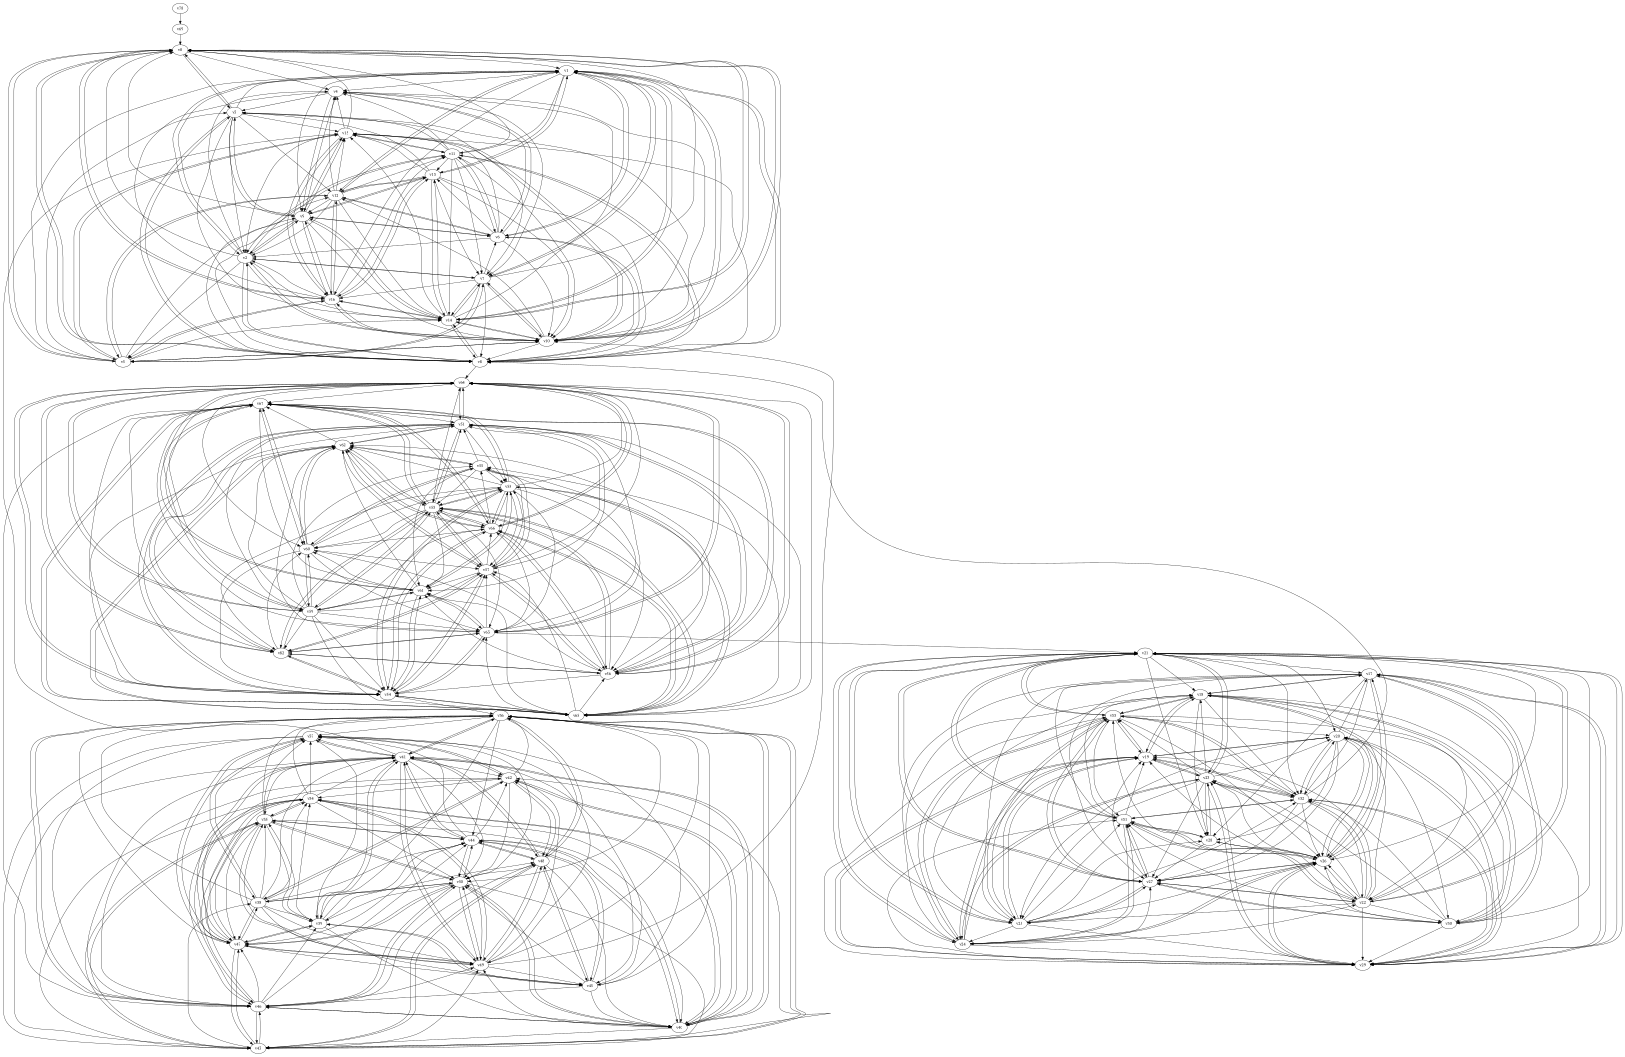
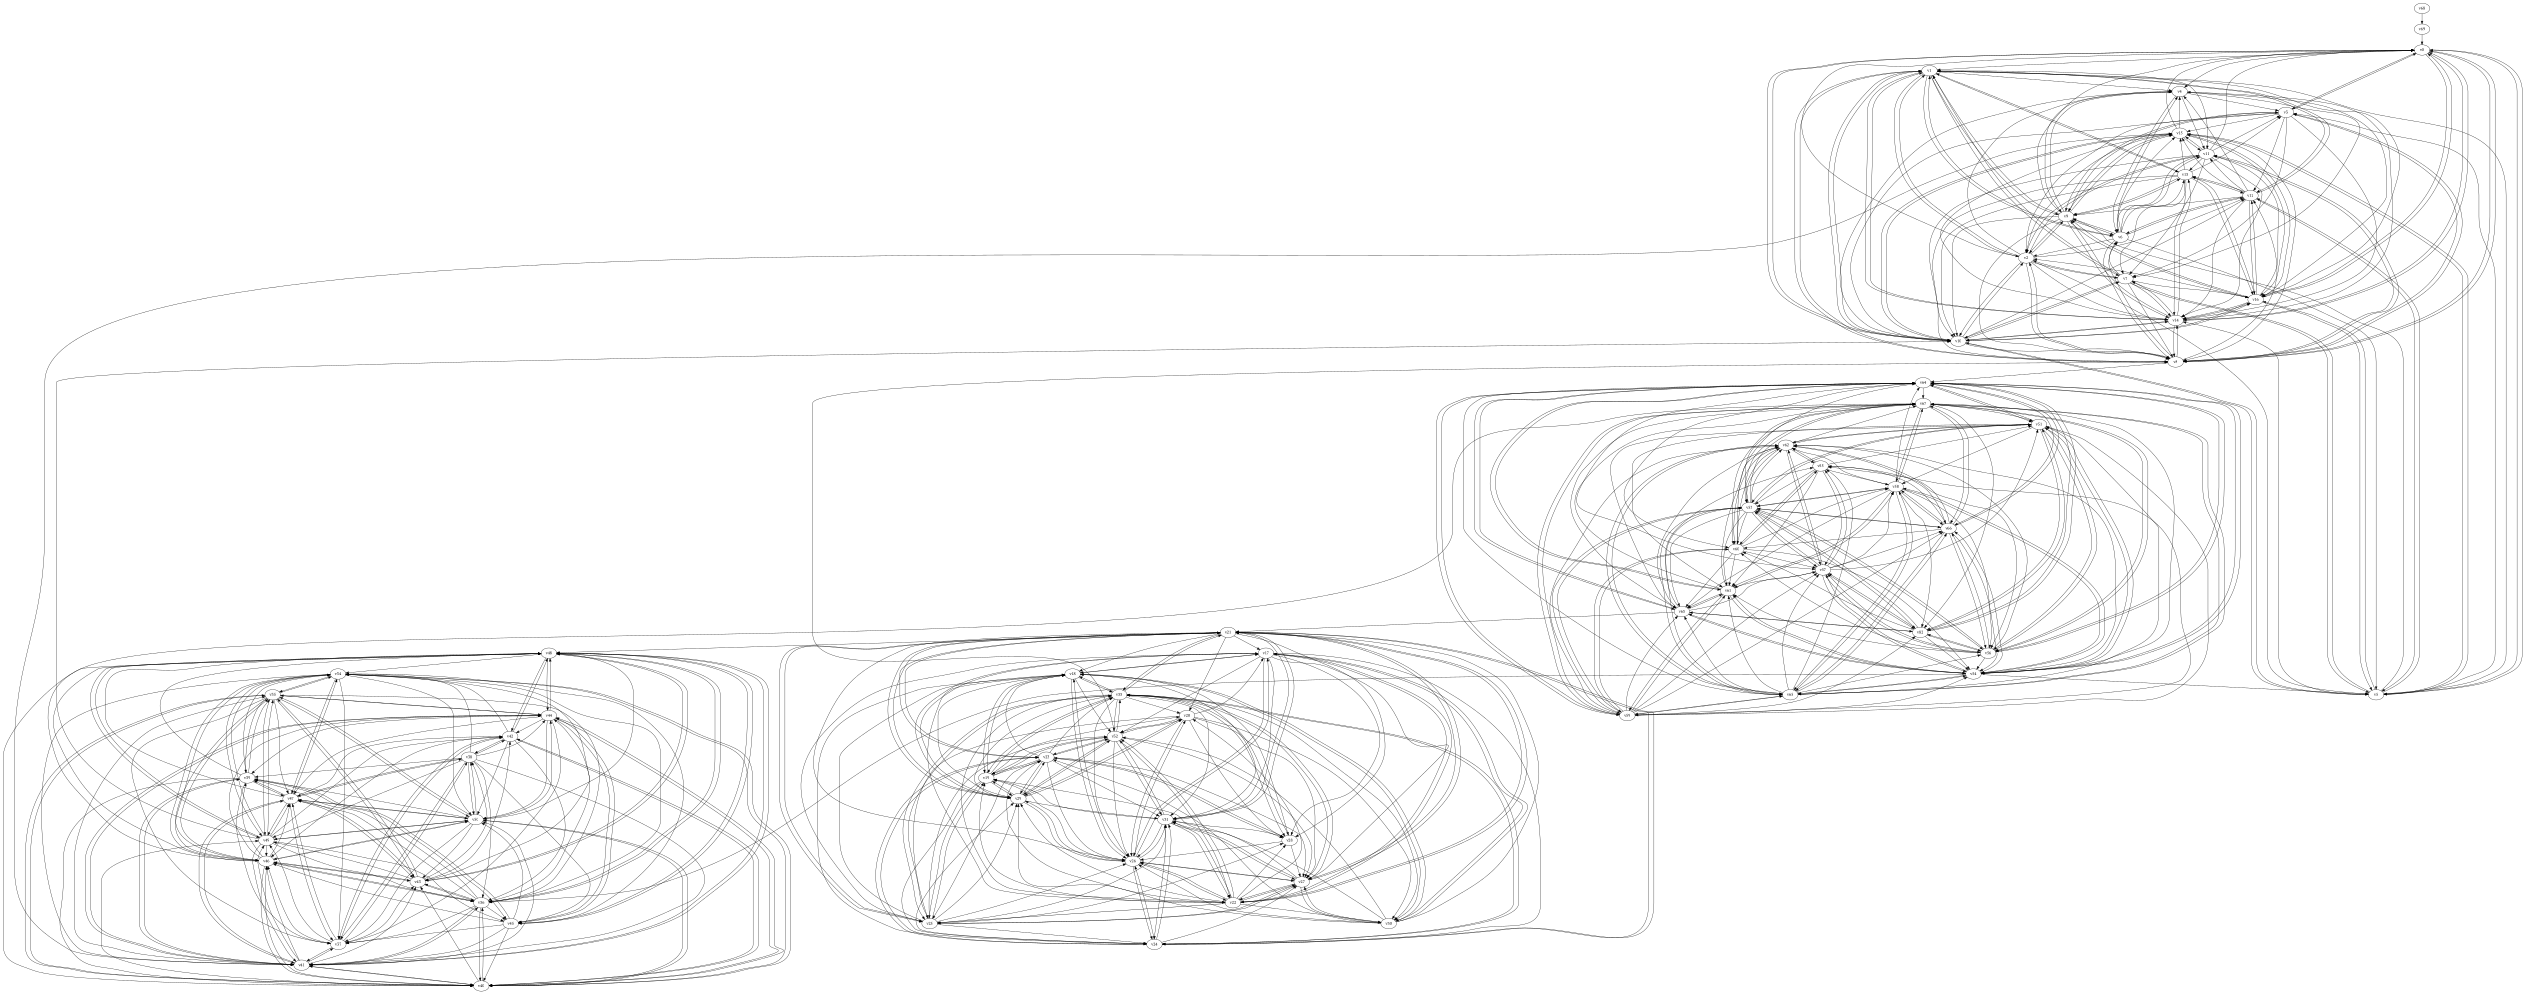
(180, 8) -> (2422, 8)
(606, 67) -> none
(391, 74) -> (1987, 155)
(401, 114) -> (2194, 124)
(297, 233) -> (2140, 239)
(543, 280) -> (2376, 381)
(515, 531) -> none
(362, 579) -> (1732, 569)
(529, 588) -> none
none -> (445, 663)
(336, 674) -> (2173, 684)
(1277, 681) -> (890, 643)
none -> (1710, 705)
none -> (1237, 735)
(1243, 746) -> none
(1272, 762) -> (1105, 788)
(990, 764) -> (853, 742)
(454, 767) -> none
(1014, 803) -> none
(650, 812) -> none
(265, 863) -> (31, 951)
(394, 883) -> (391, 721)
(1163, 936) -> (978, 854)
(403, 967) -> (203, 667)
(375, 994) -> (266, 849)
